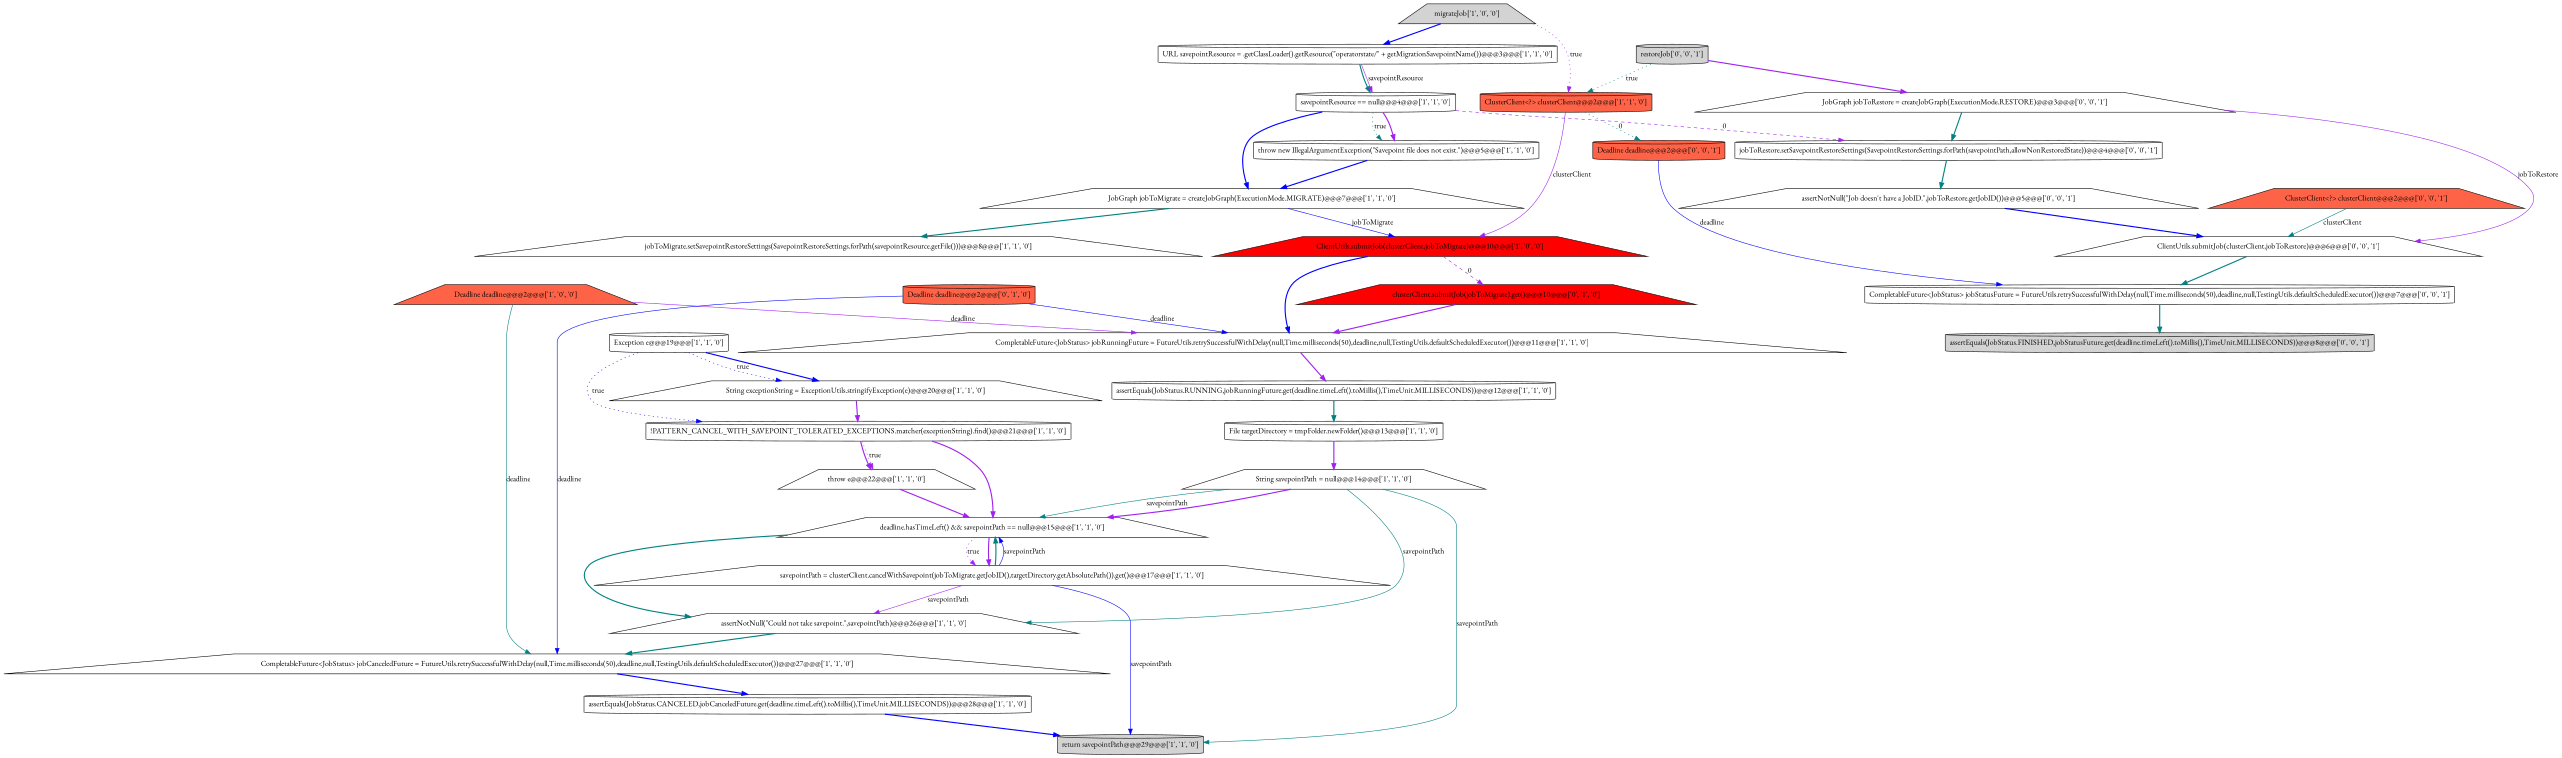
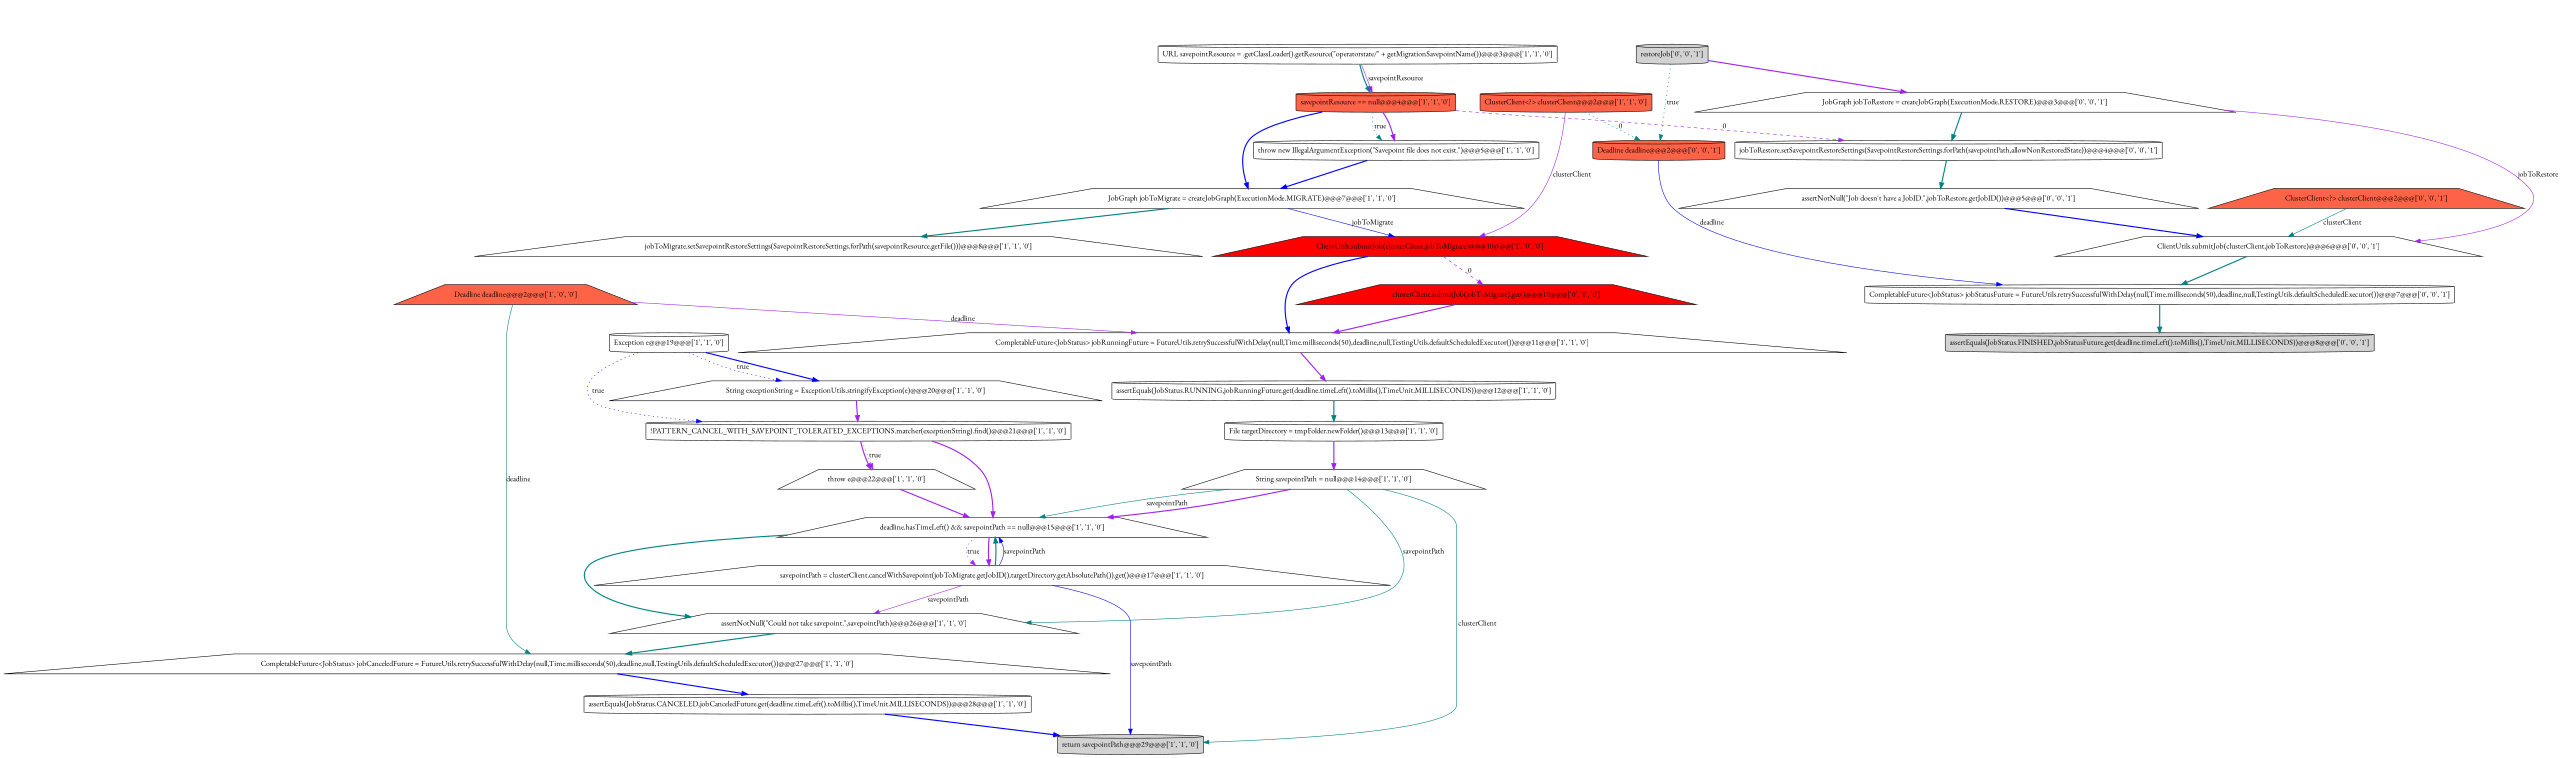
(1467, 14) -> none
(1622, 77) -> (1666, 99)
(1376, 102) -> (1376, 102)
(969, 295) -> none
(1478, 624) -> (1478, 624)
